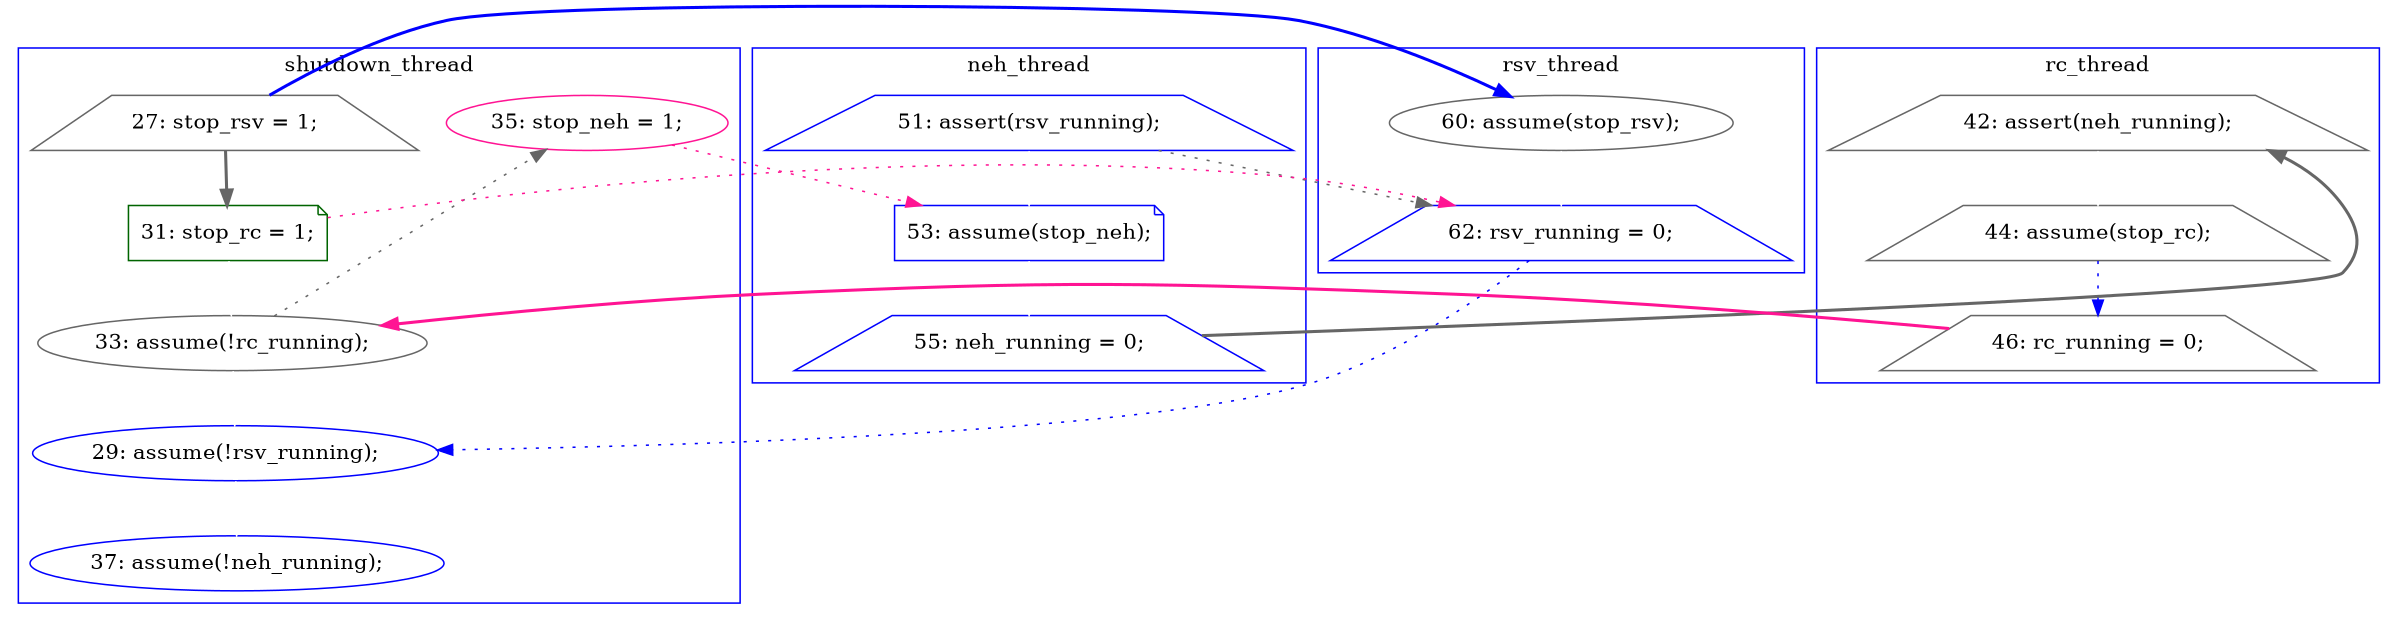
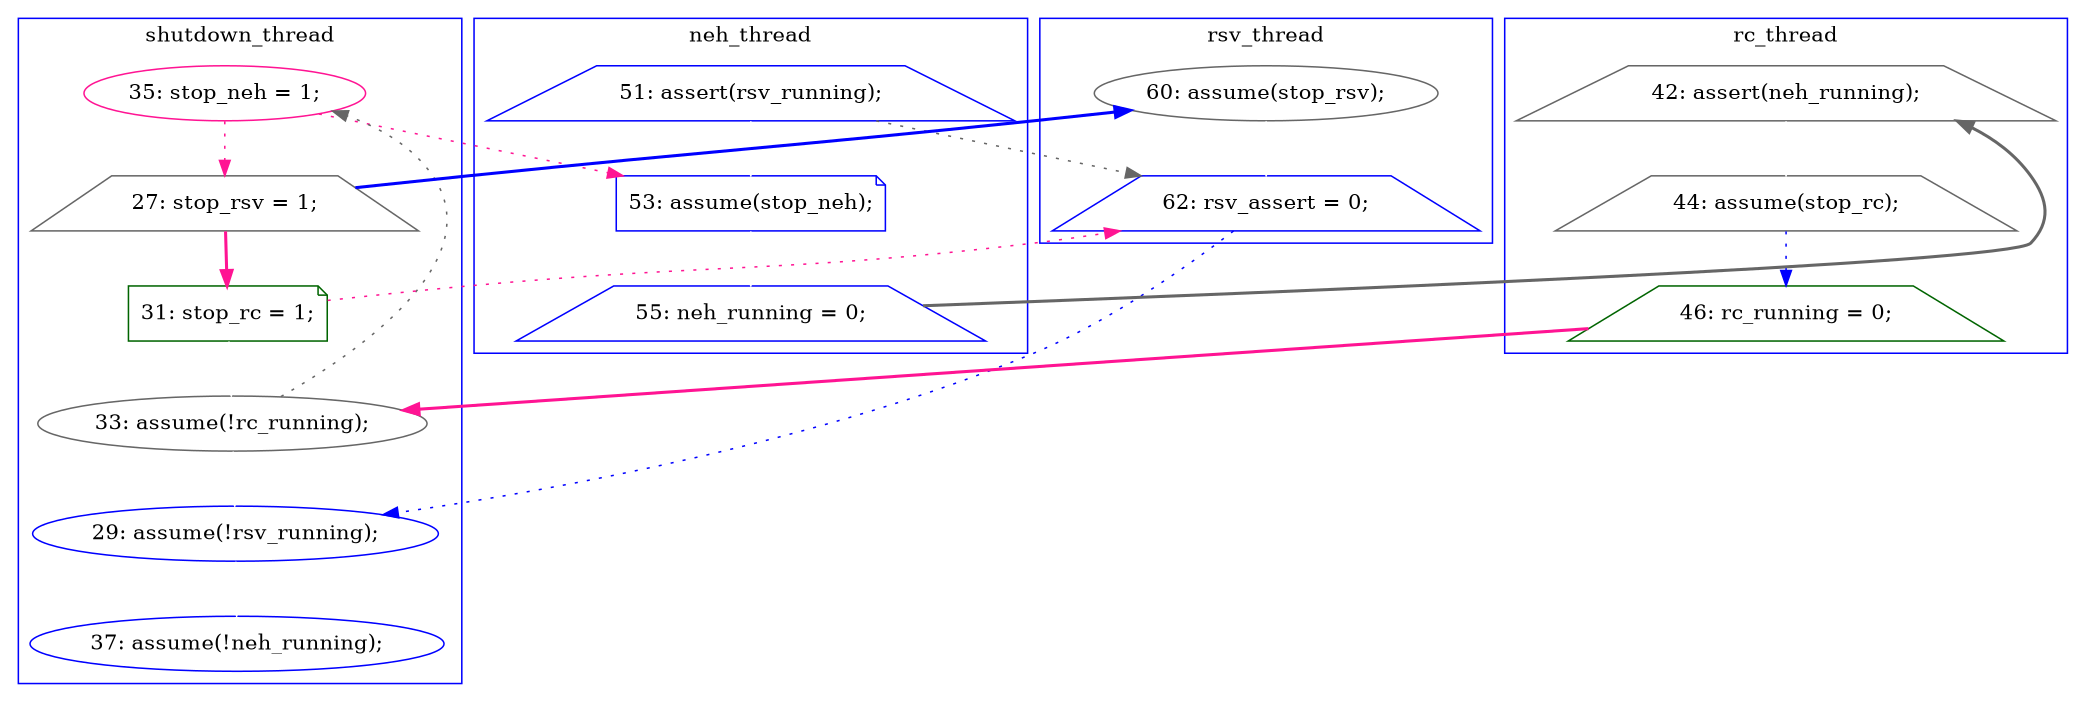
none -> (225, 141)
(226, 170) -> (226, 251)
(1561, 233) -> (1266, 203)
(2098, 343) -> (1786, 313)
